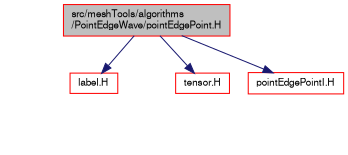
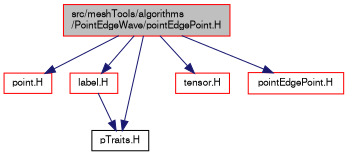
none -> (28, 83)
(296, 83) -> (296, 83)
none -> (120, 141)
